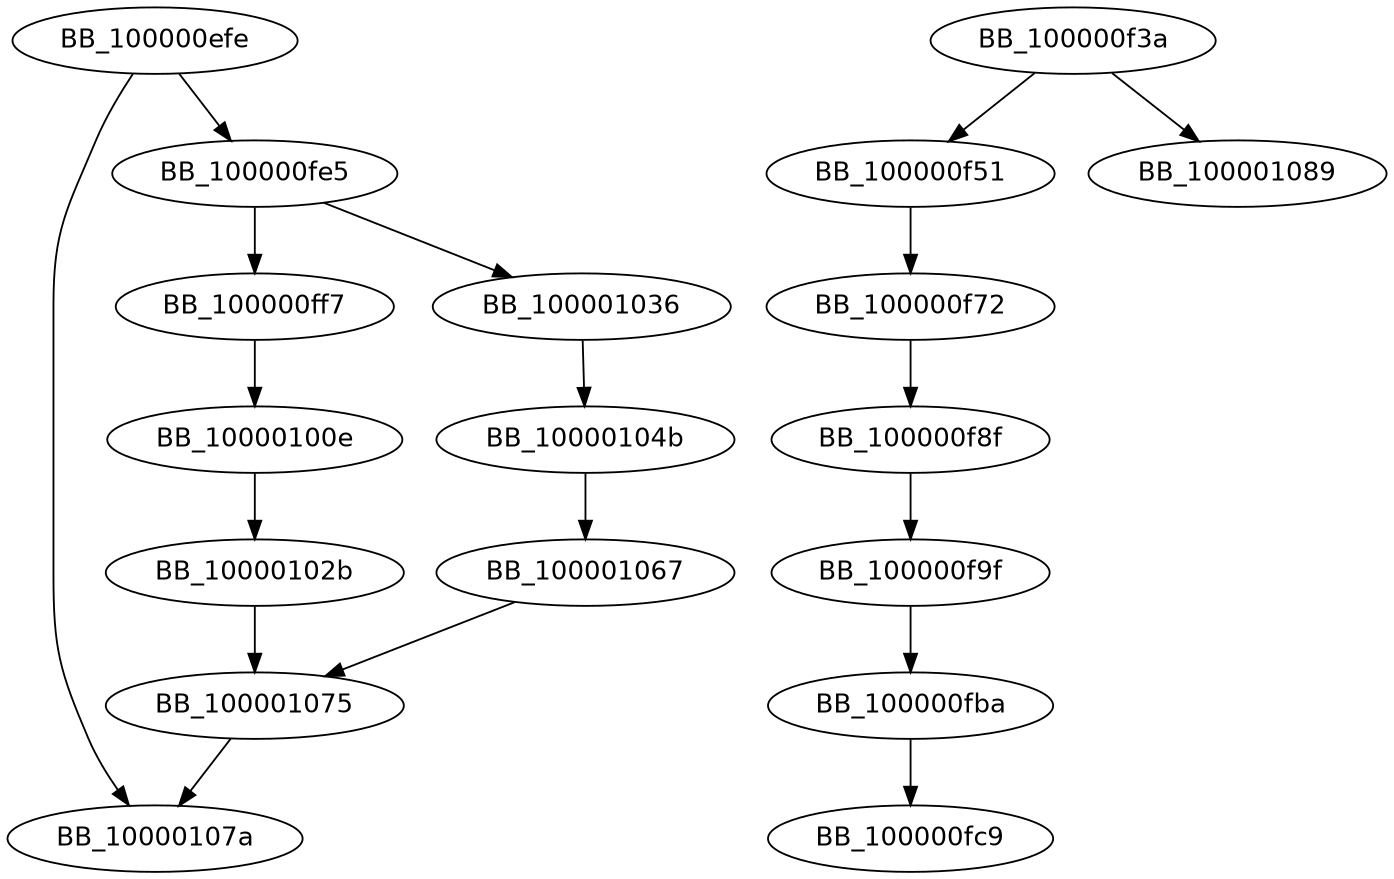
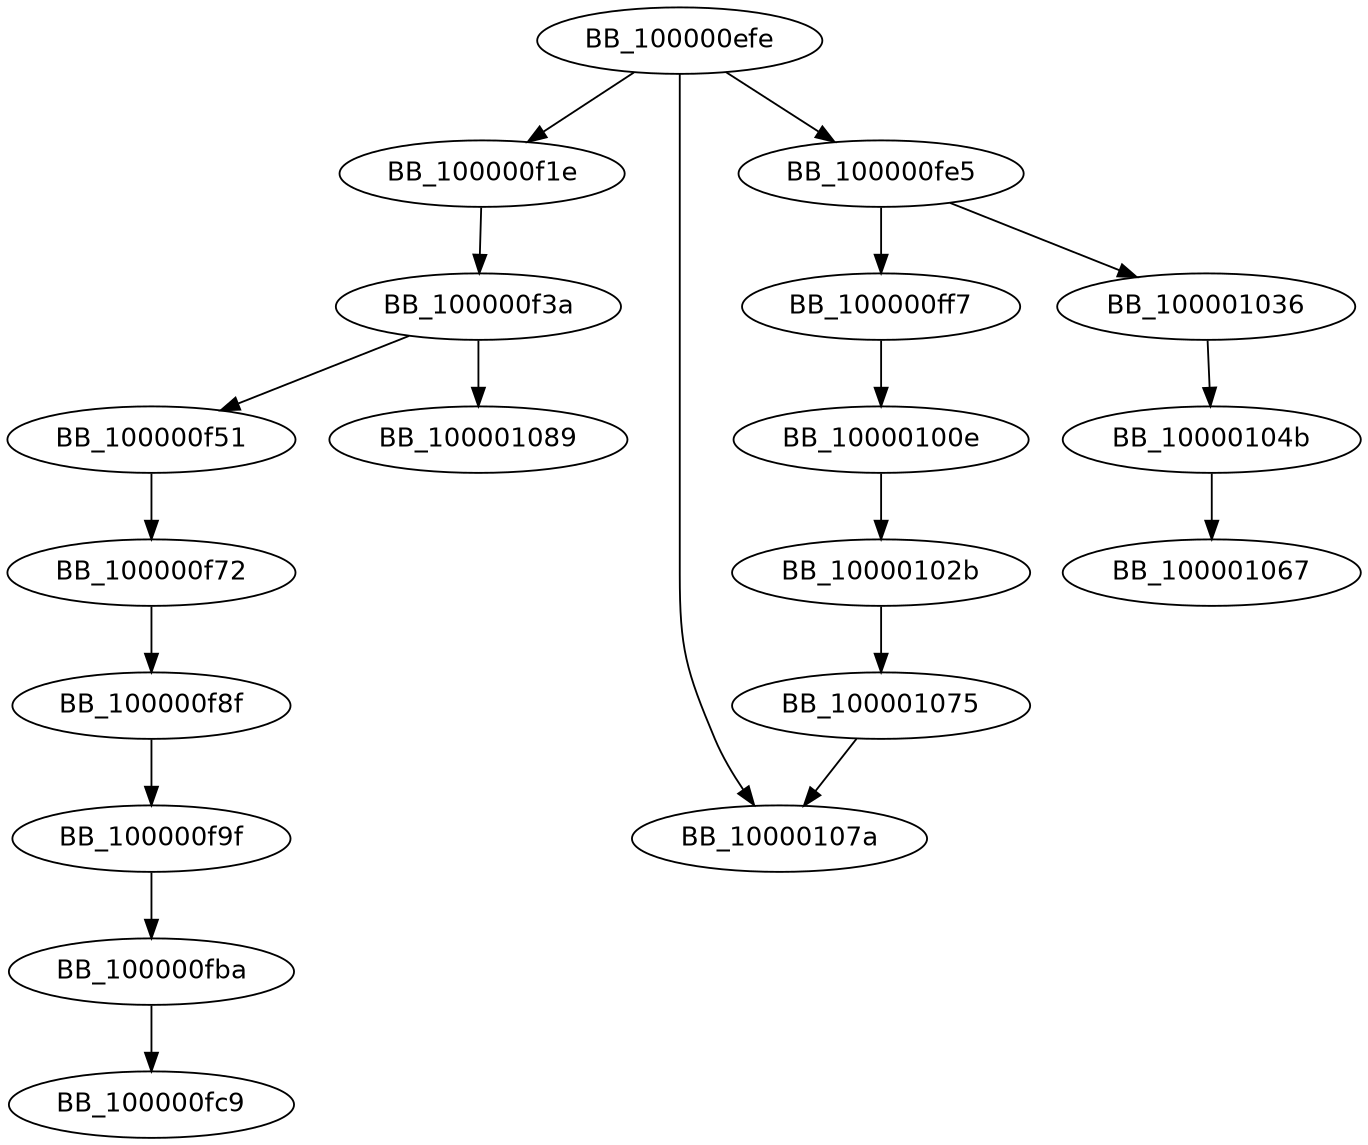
none -> (482, 174)
(429, 636) -> none
